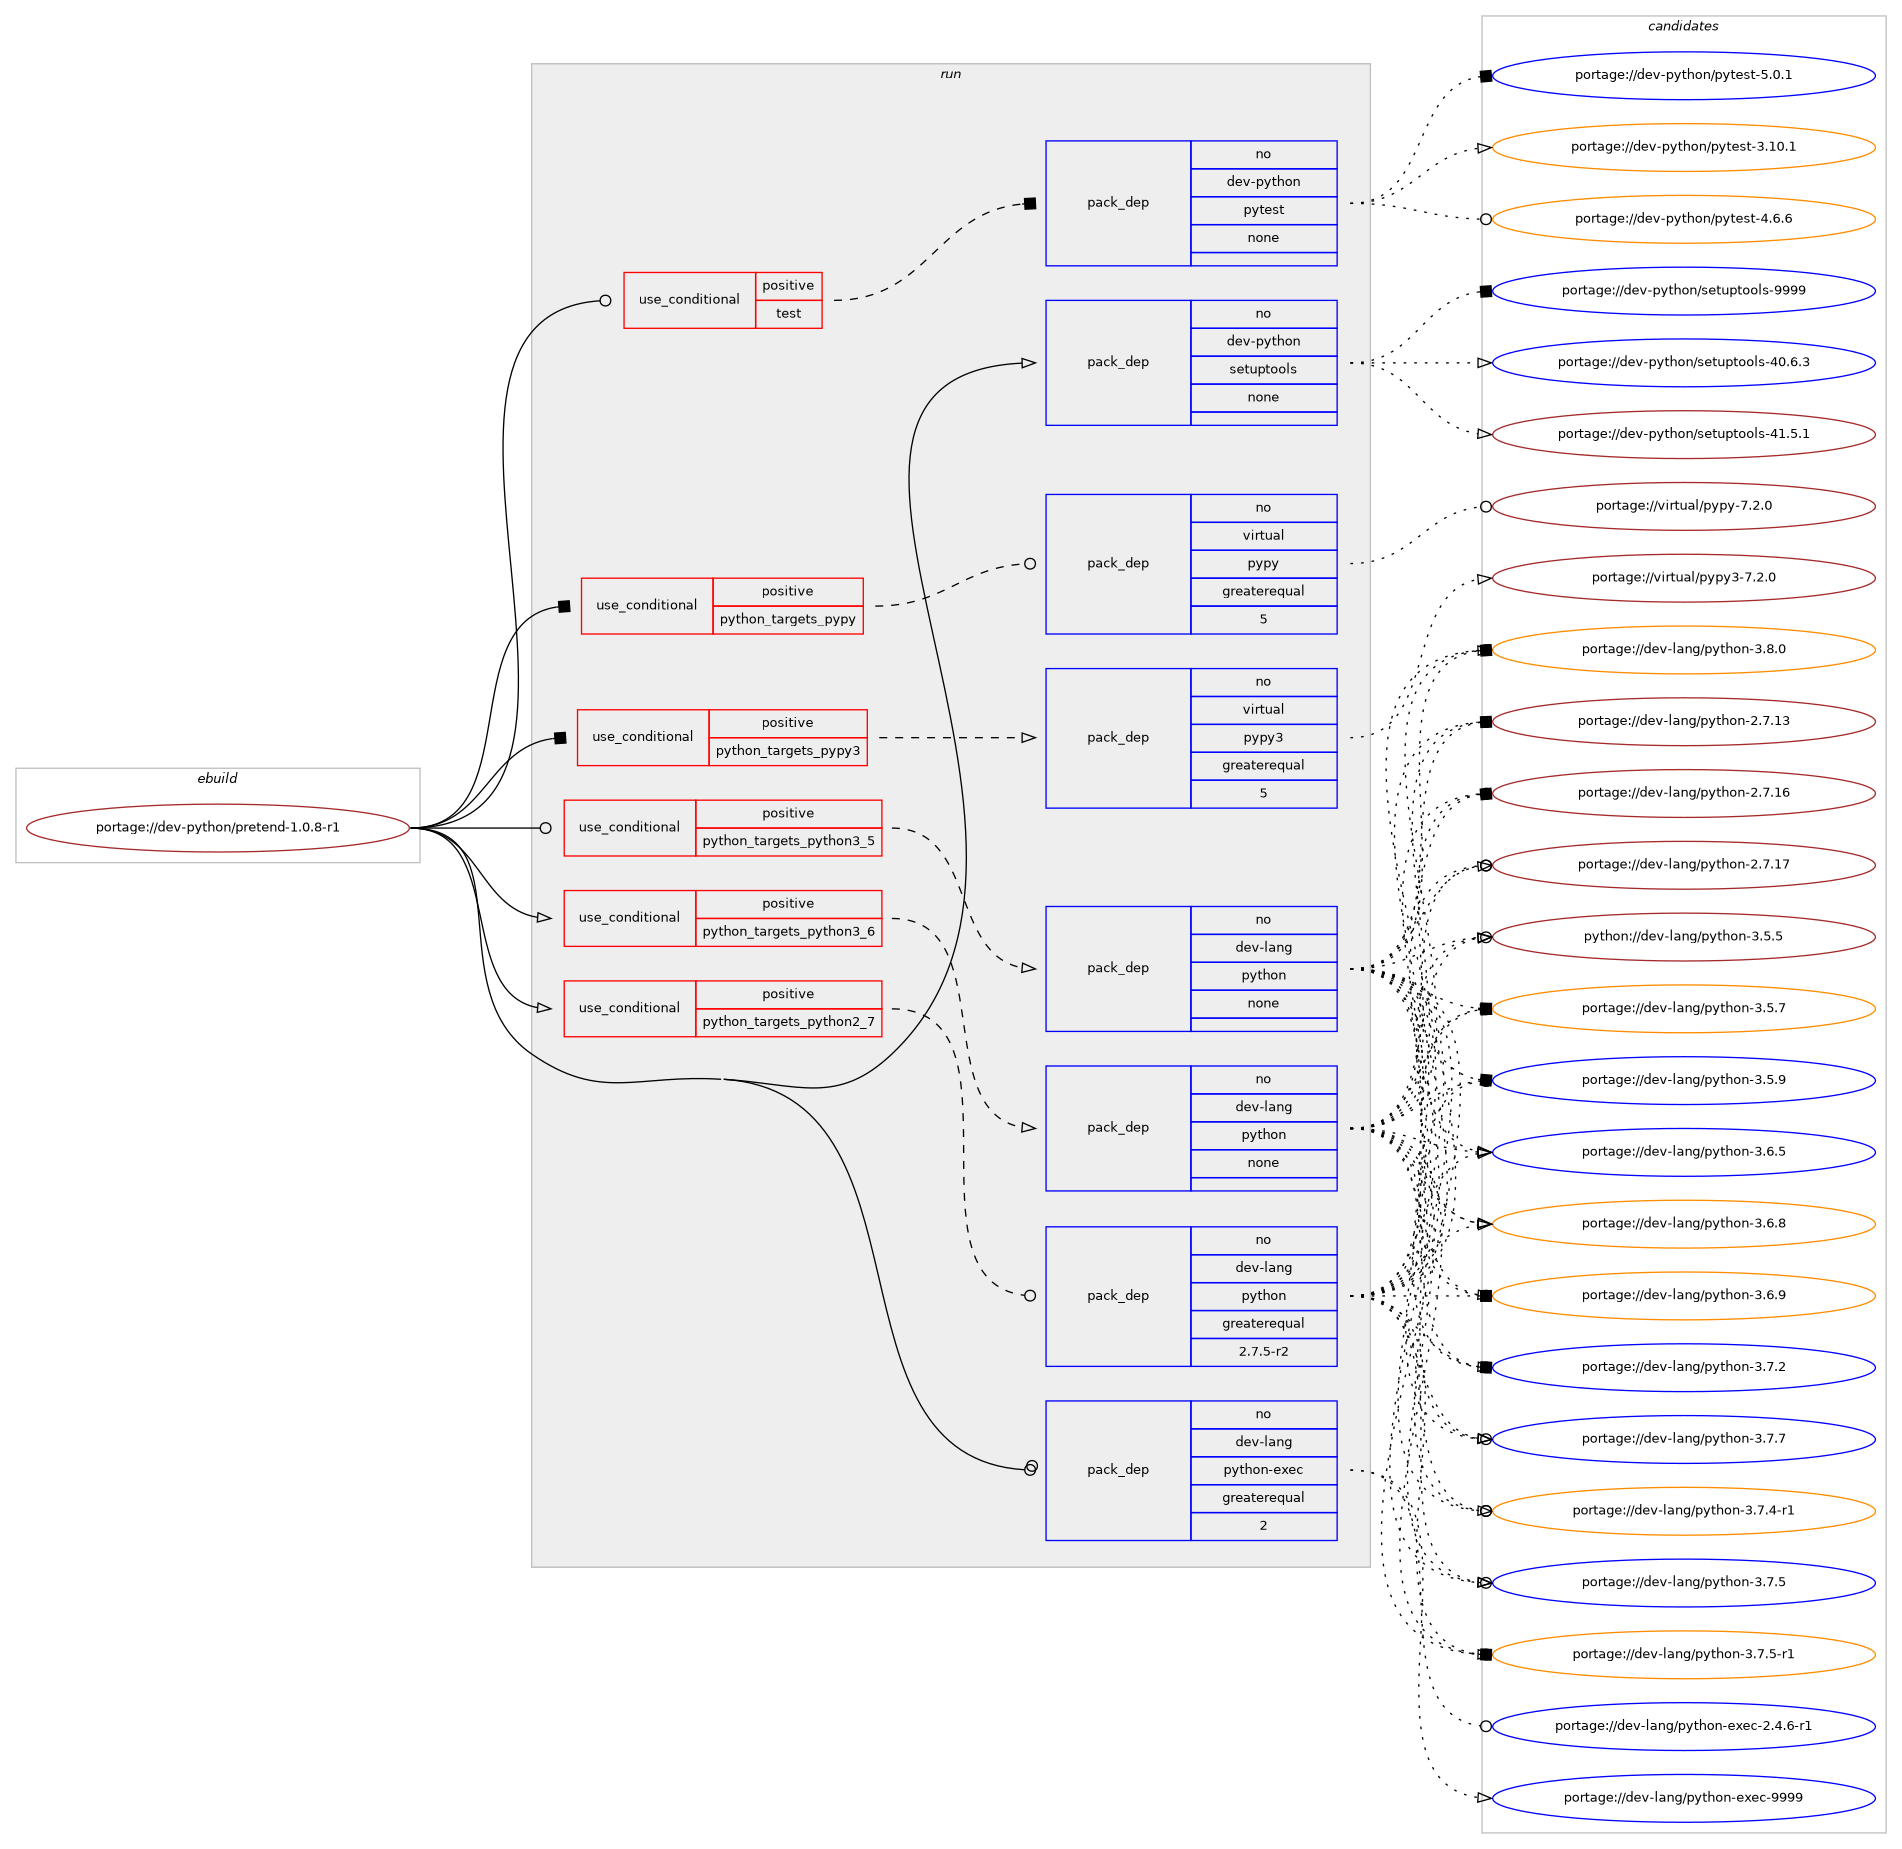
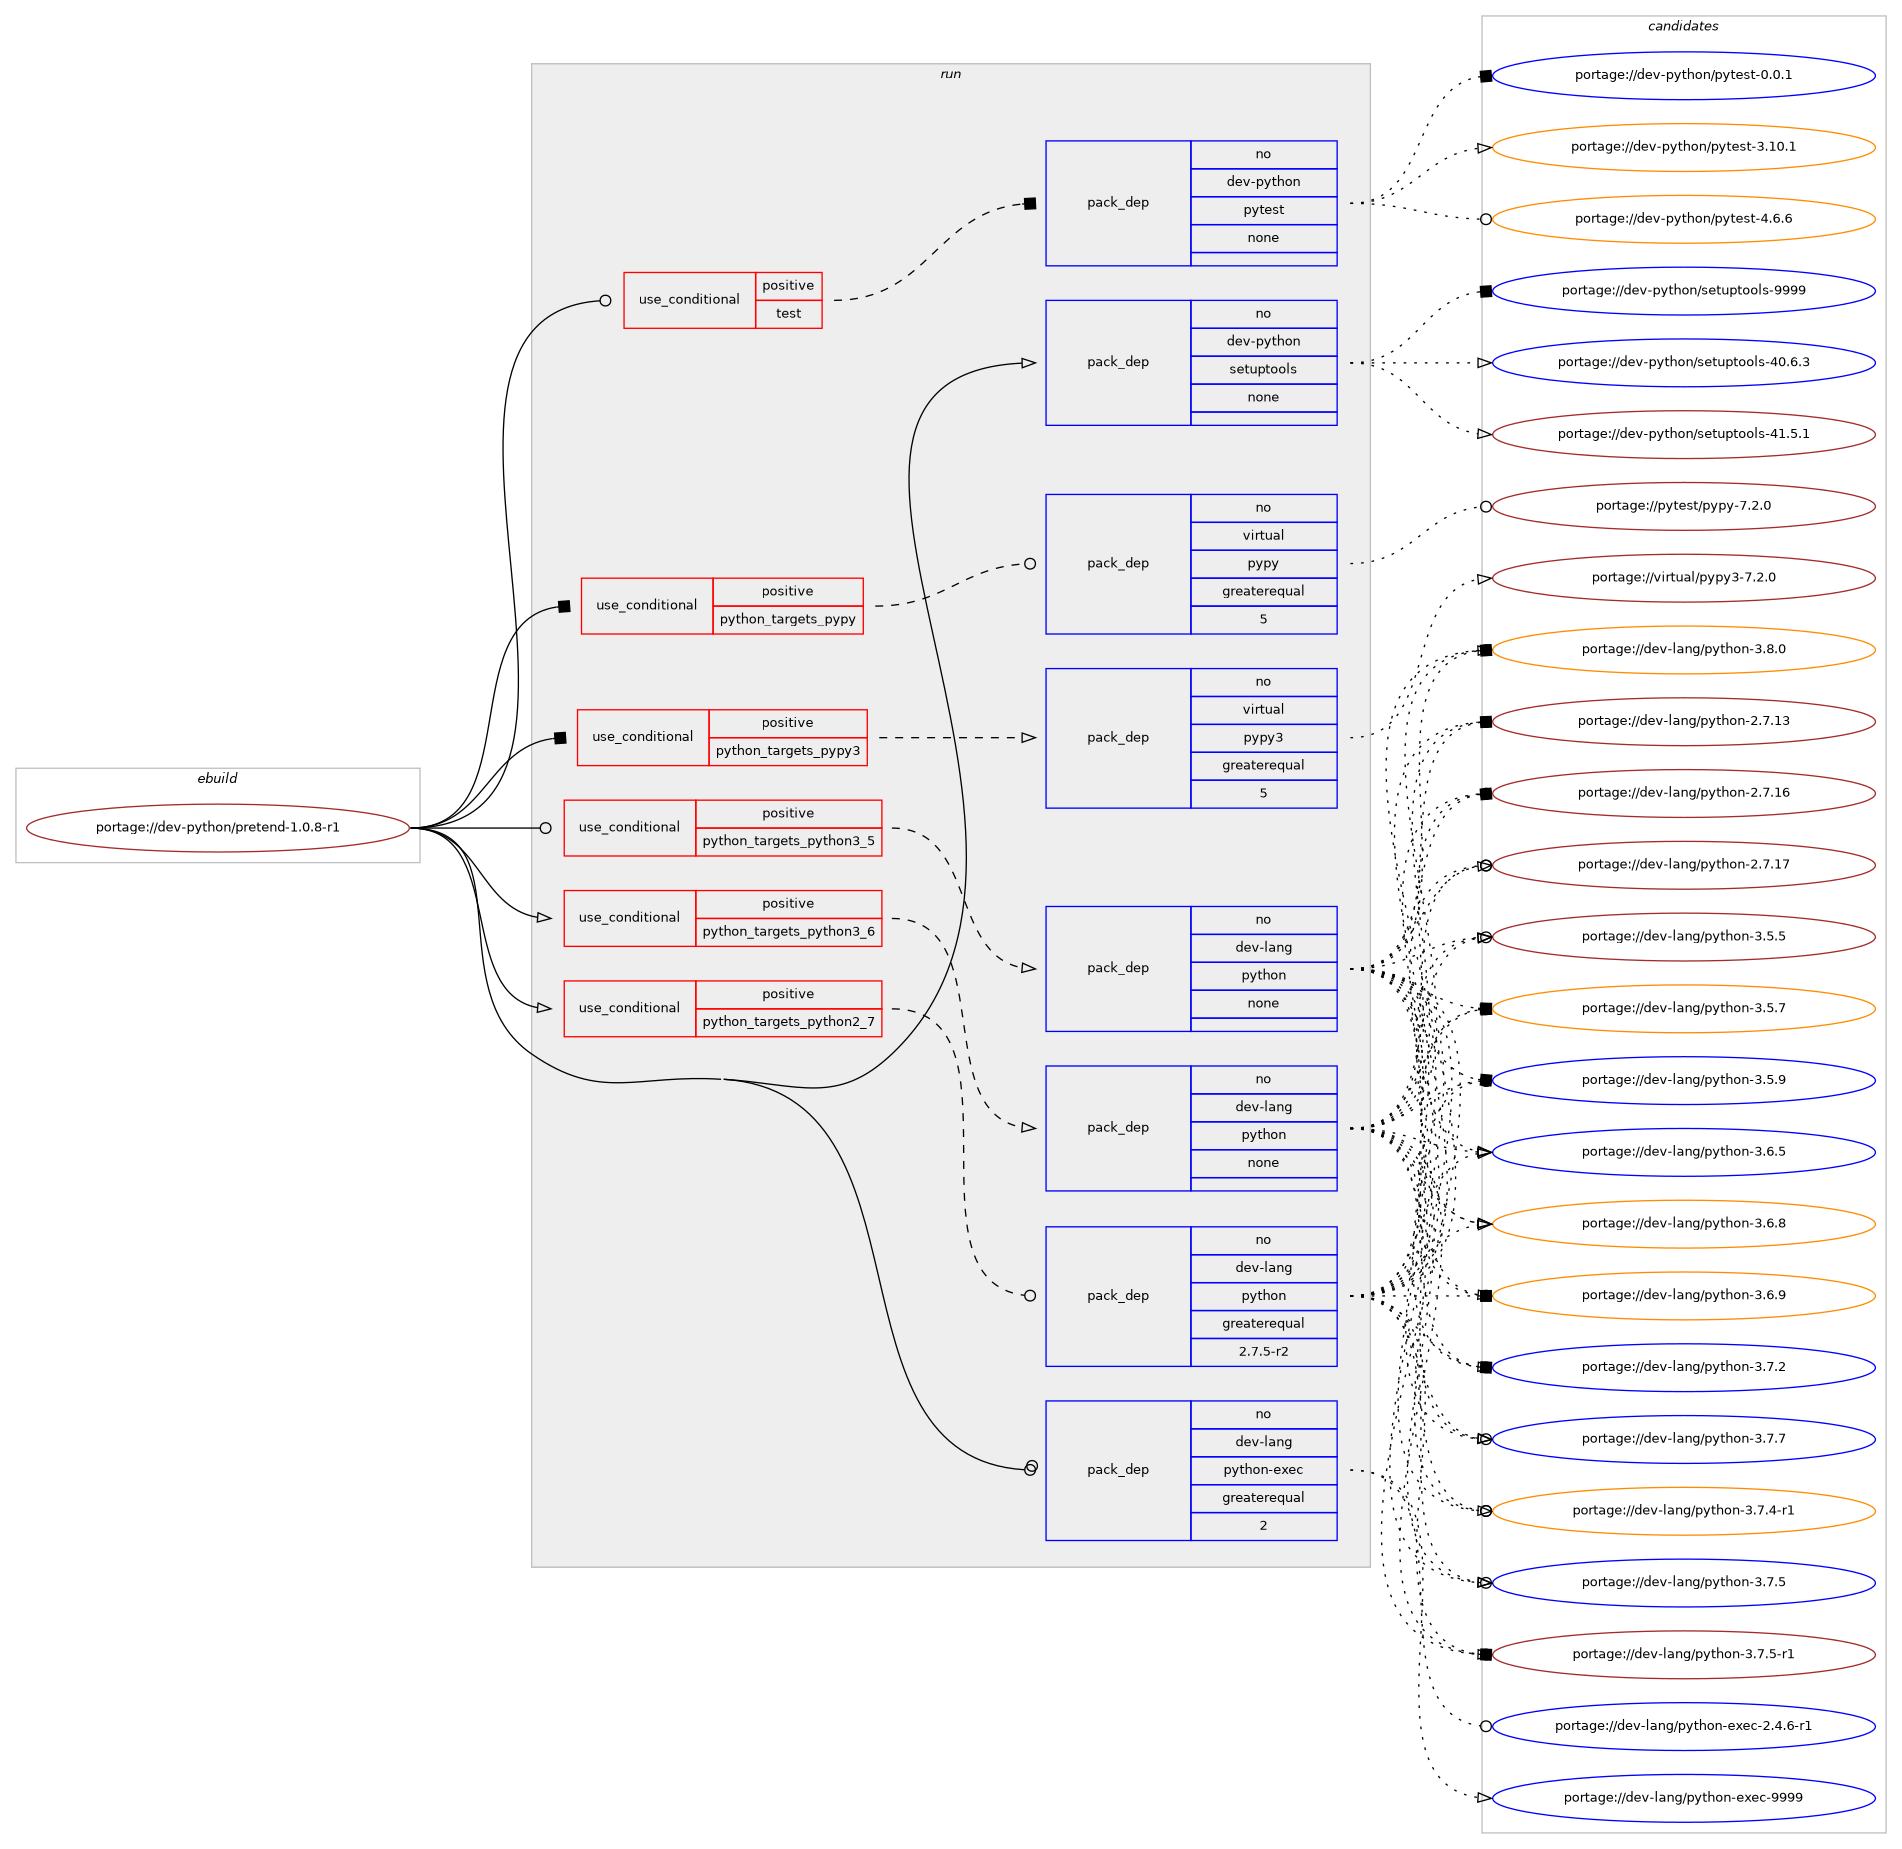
(1684, 76) -> (1684, 76)
(1684, 506) -> (1684, 506)
(1684, 937) -> (1684, 937)
(1684, 1655) -> (1684, 1655)
